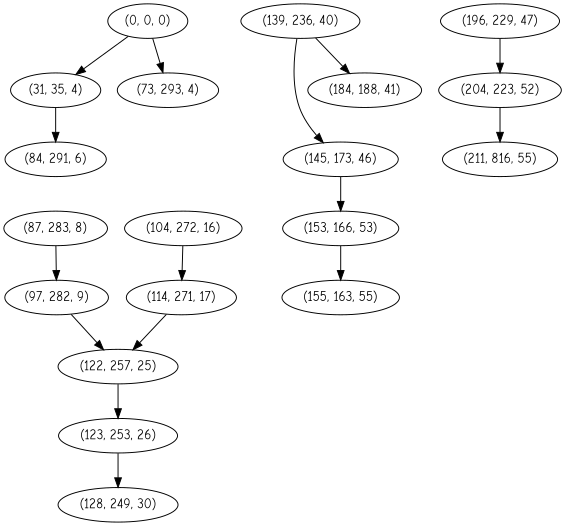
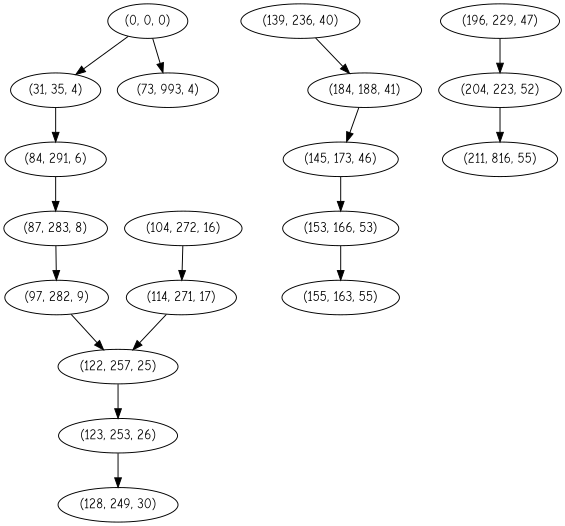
(168, 90) -> (168, 90)
(295, 90) -> (354, 120)
none -> (56, 189)
